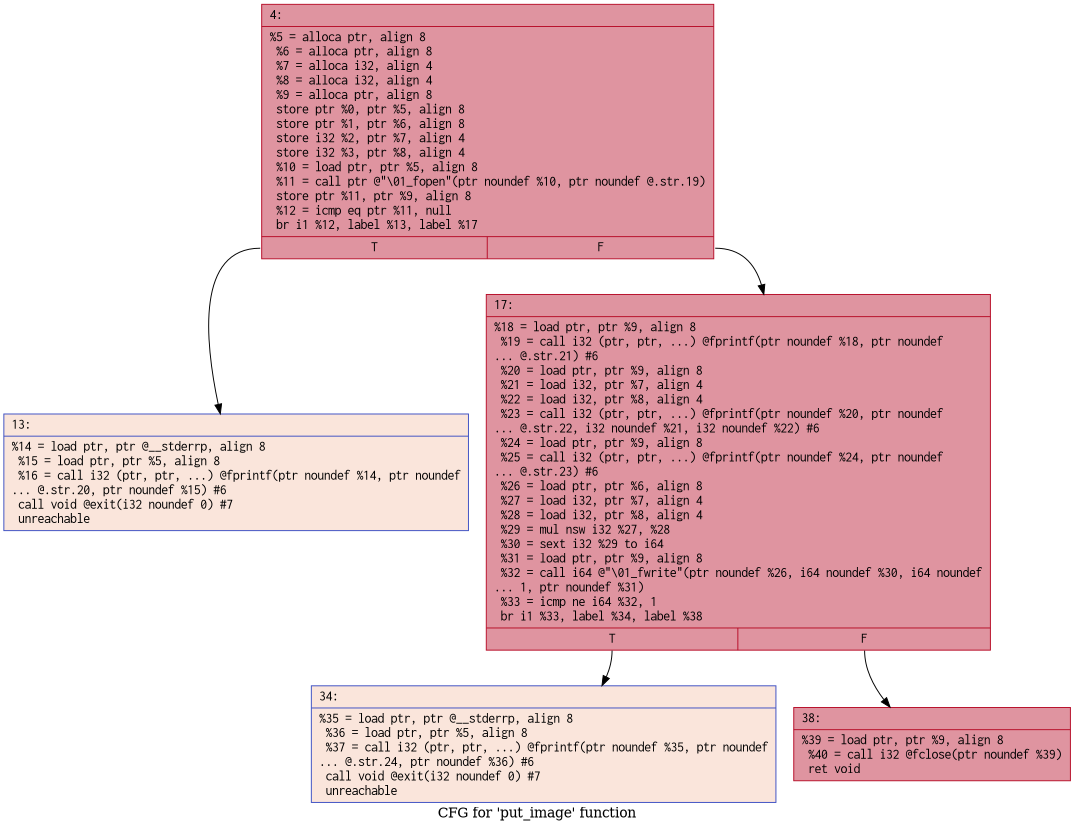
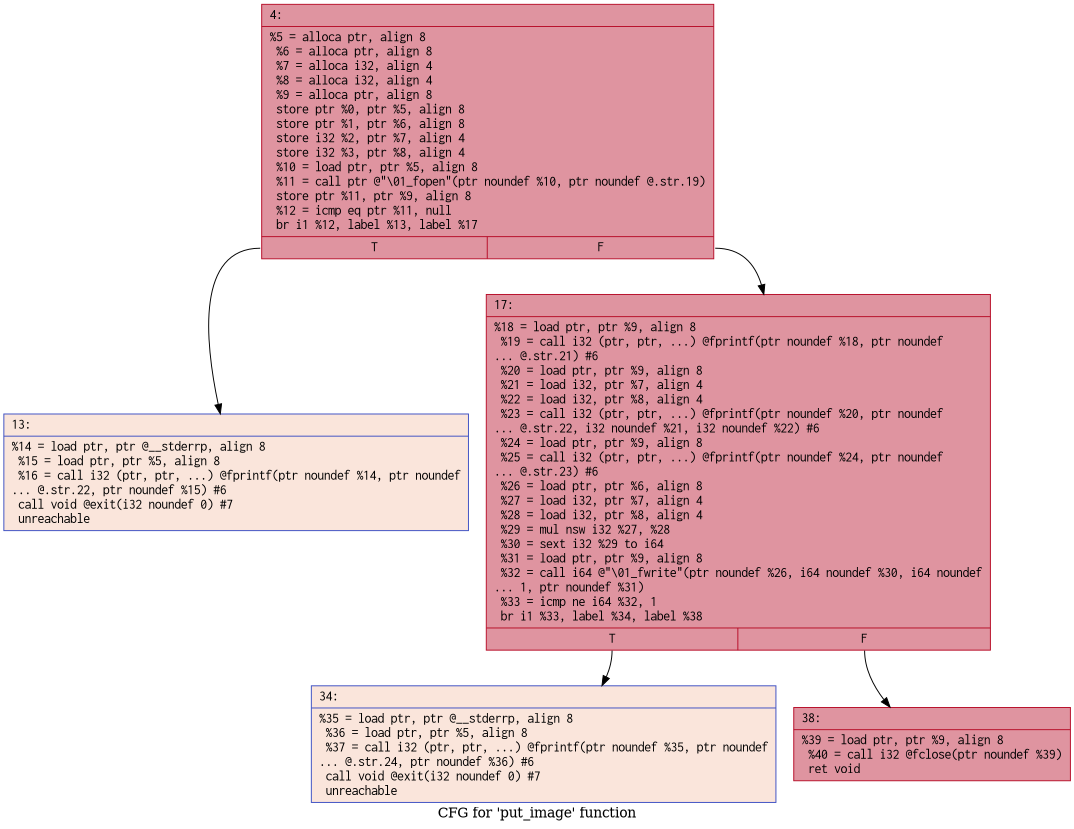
(119, 490) -> (119, 490)
